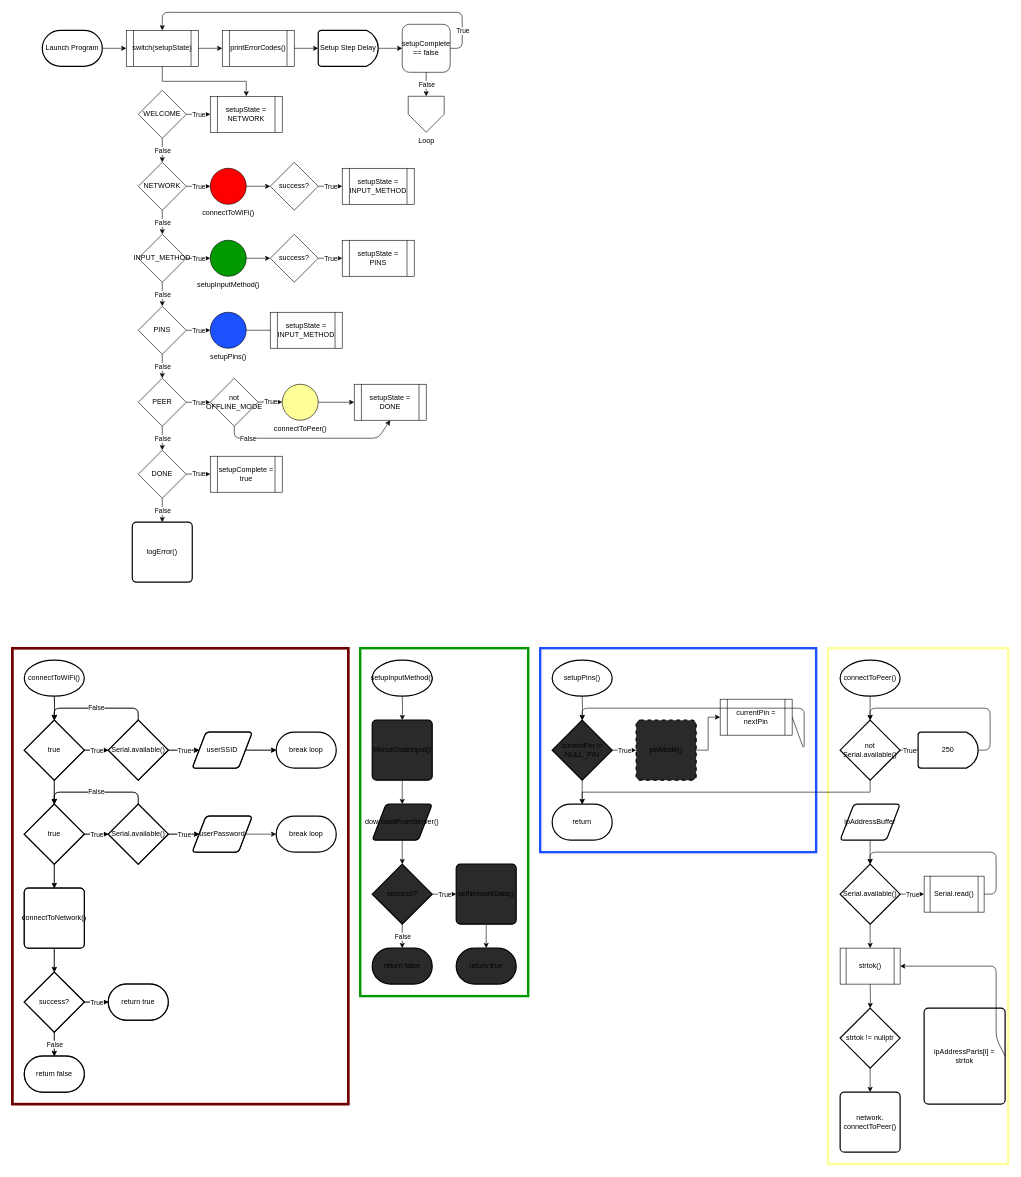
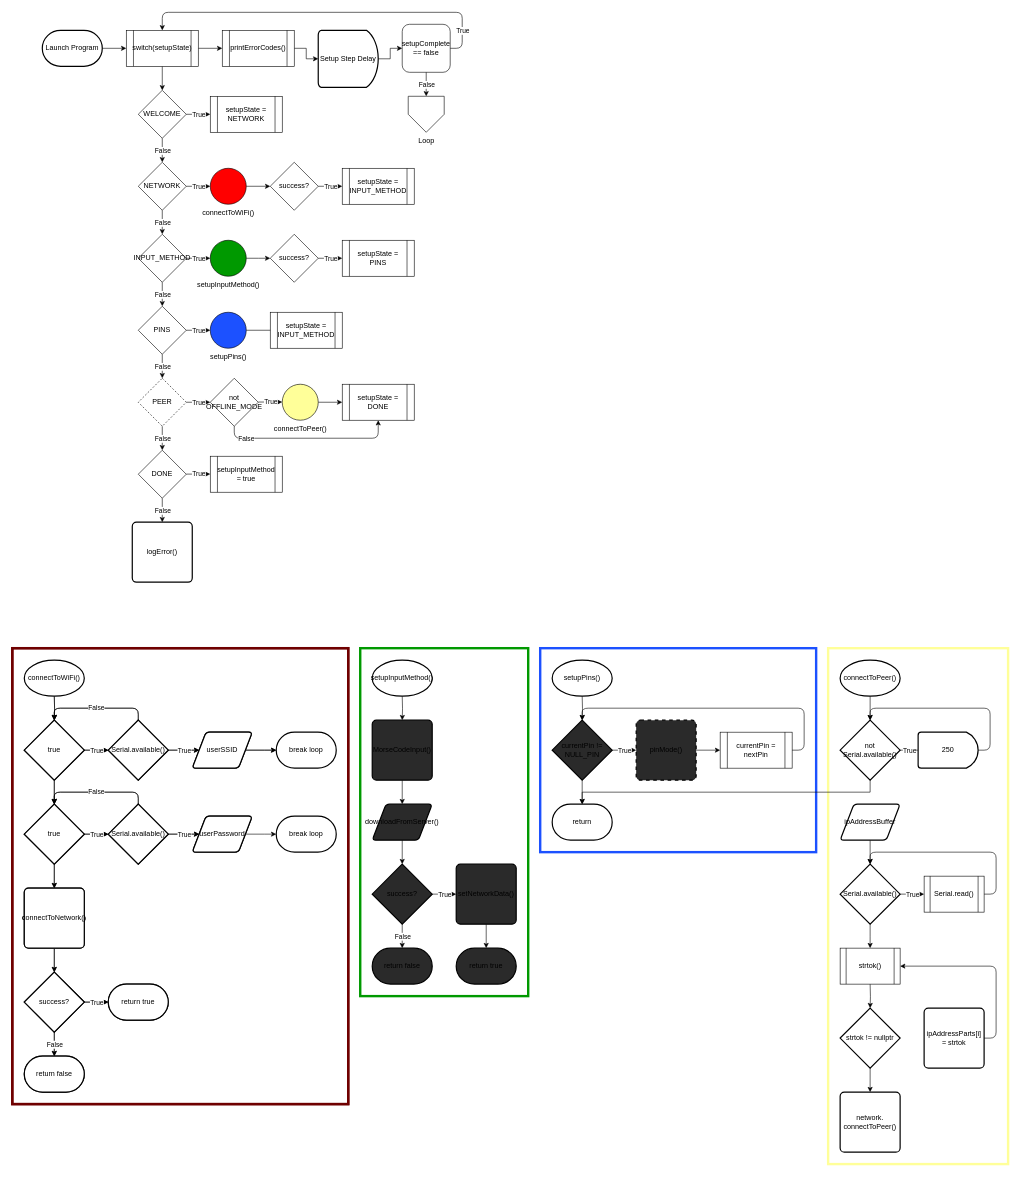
(348, 48) -> (348, 59)
(246, 83) -> (162, 84)
(162, 402) -> (162, 402)
(390, 402) -> (378, 402)
(246, 474) -> (246, 474)
(756, 717) -> (756, 750)
(965, 1056) -> (954, 1038)
